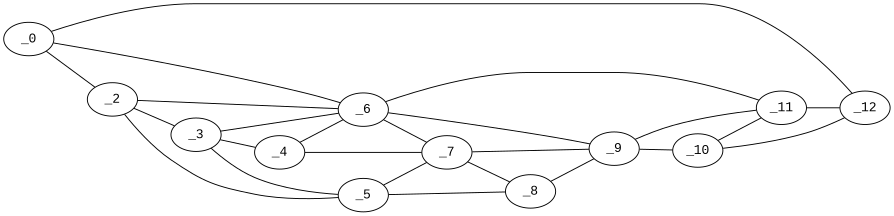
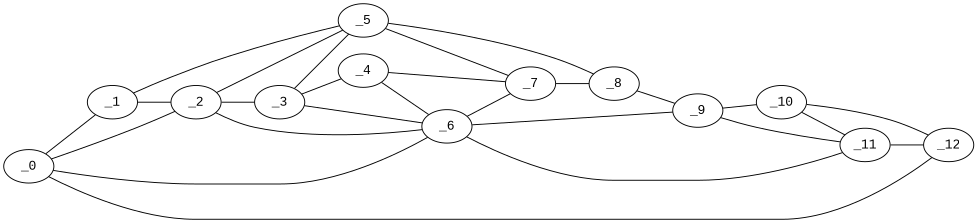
none -> (112, 102)
(531, 151) -> none
